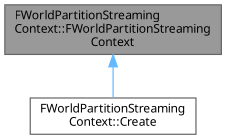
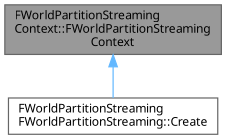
(113, 116) -> (113, 116)
